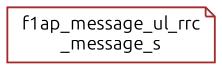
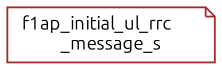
(111, 35) -> (111, 35)
